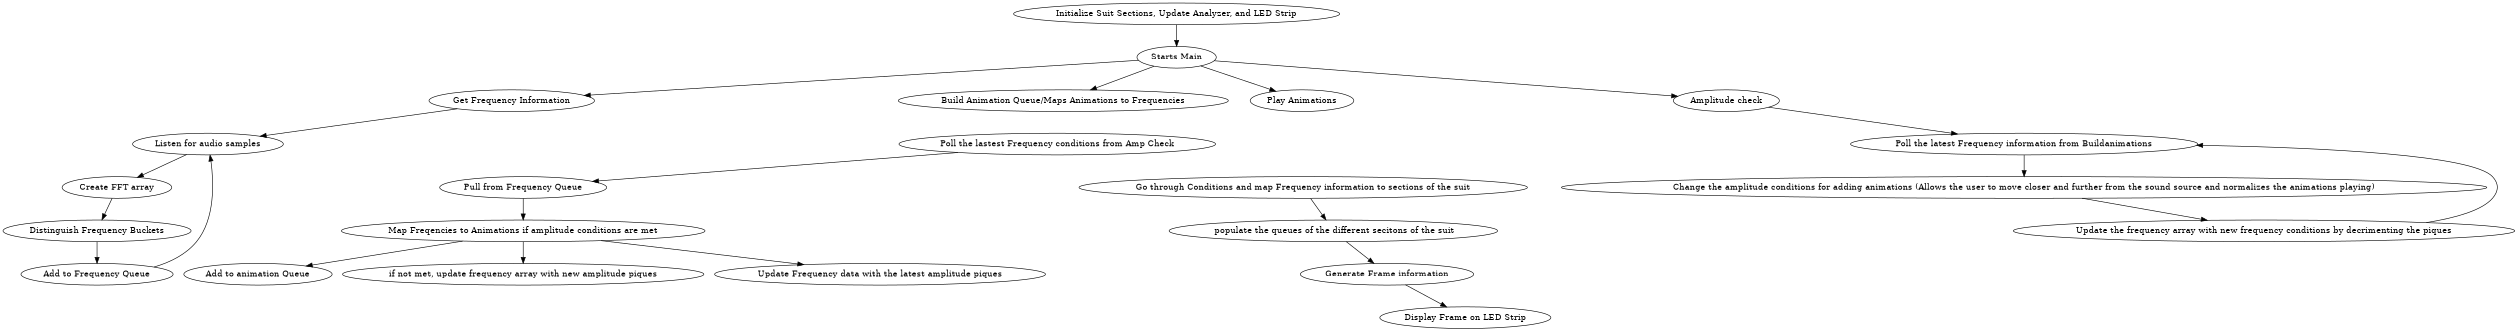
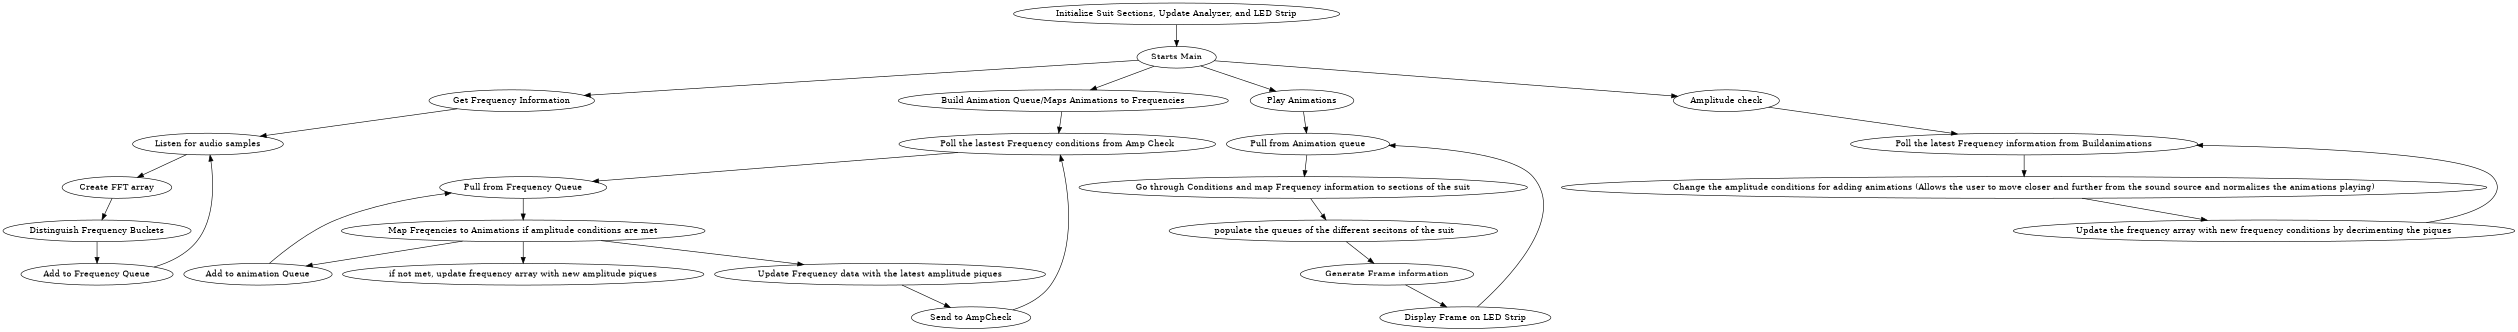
none -> (1061, 119)
none -> (1308, 144)
none -> (351, 214)
none -> (971, 318)
